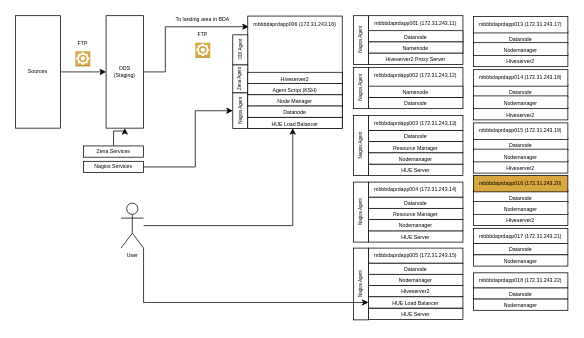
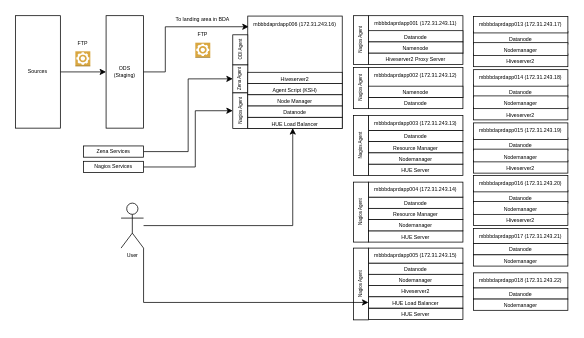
(114, 132) -> (167, 151)
(521, 183) -> (521, 183)
